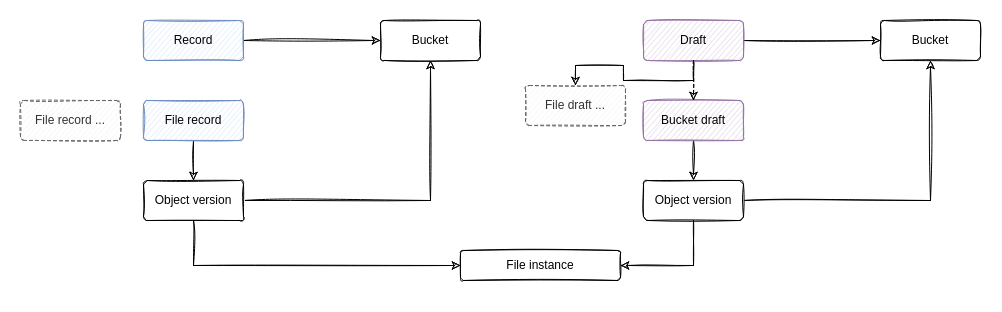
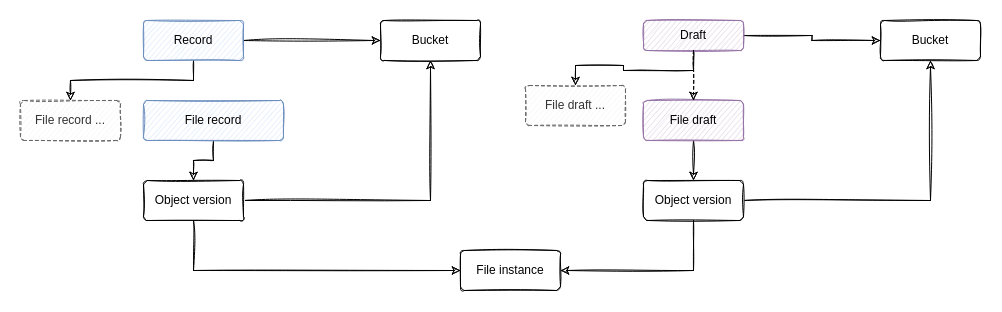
(694, 41) -> (694, 36)
none -> (136, 81)
(194, 121) -> (214, 121)
(694, 121) -> (694, 121)
(541, 266) -> (511, 271)
